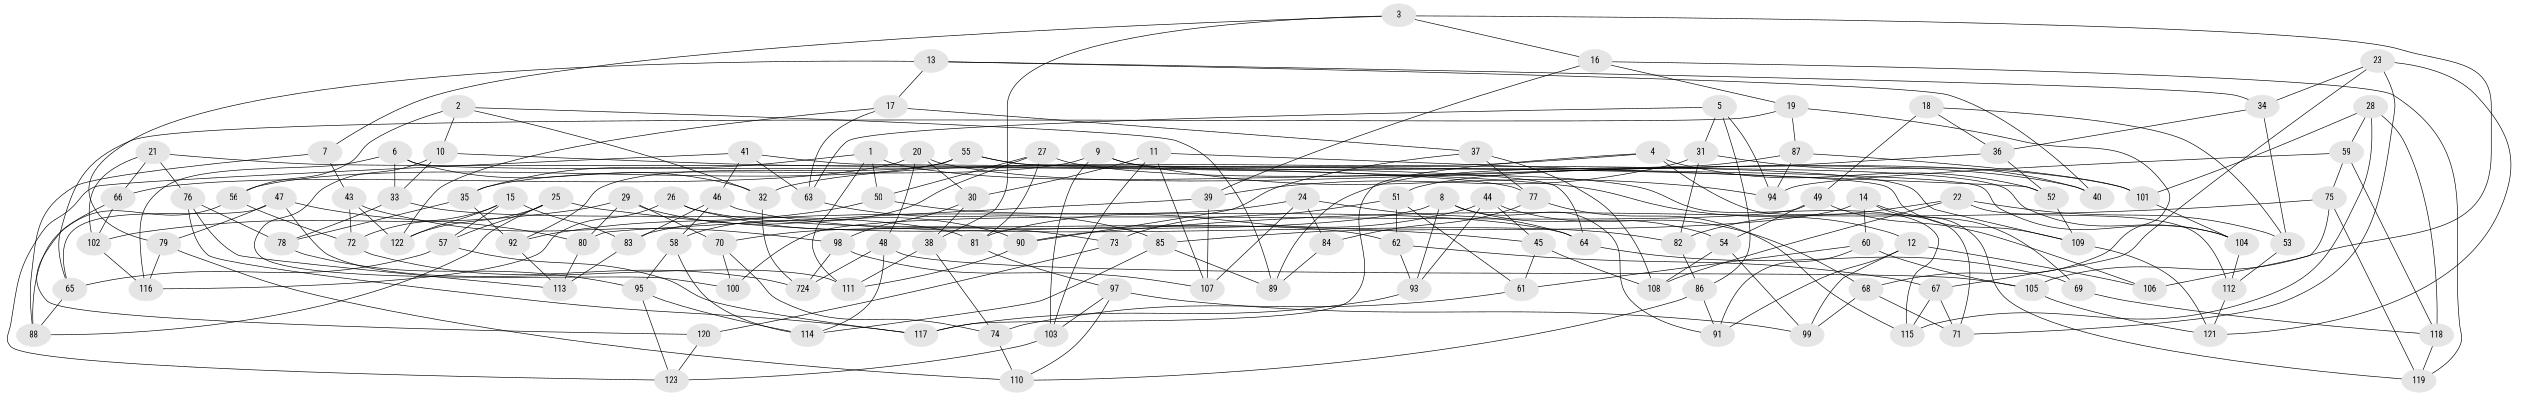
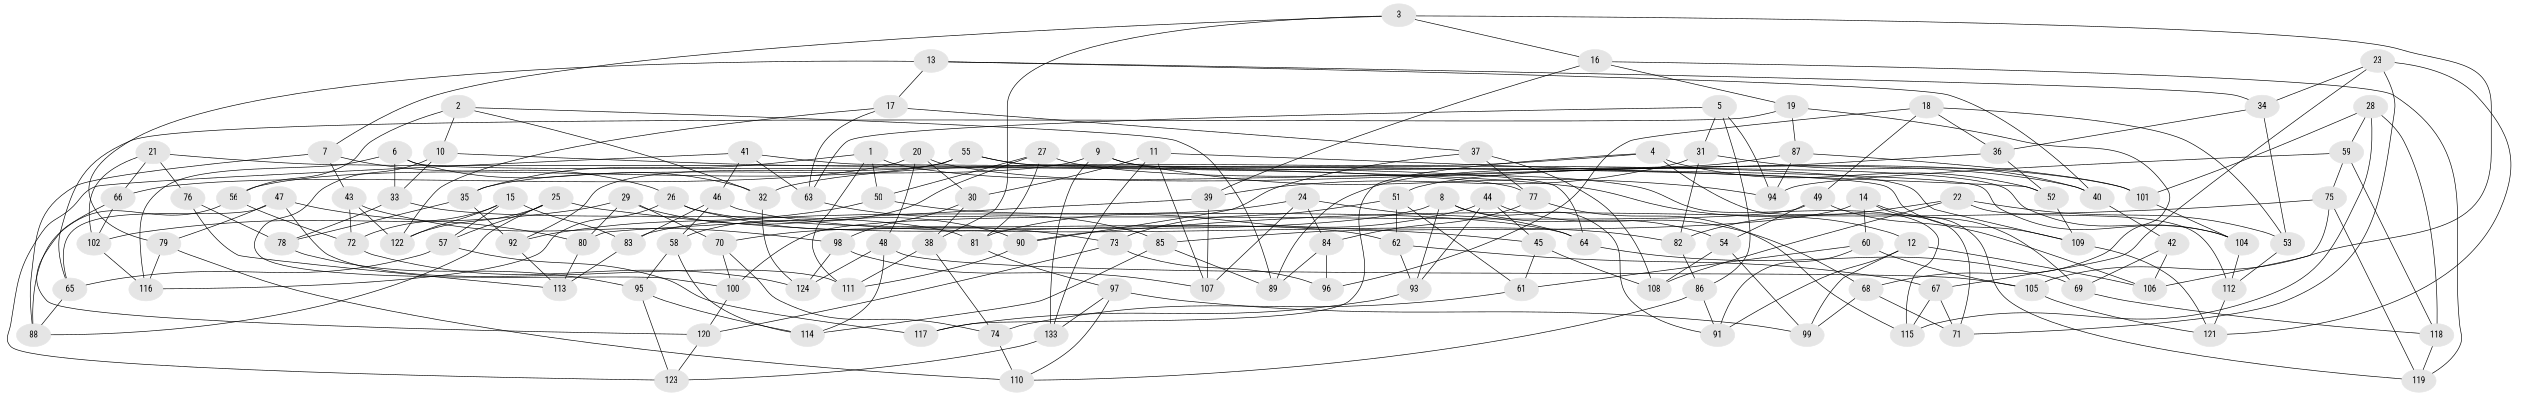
none -> (500, 171)
none -> (2172, 244)
(803, 289) -> (803, 289)
none -> (1327, 289)
(530, 300) -> none
none -> (719, 312)
(1051, 335) -> (1051, 335)
